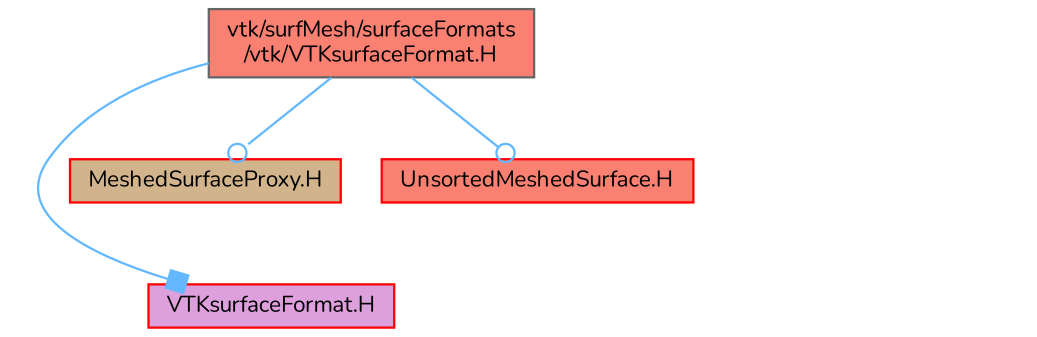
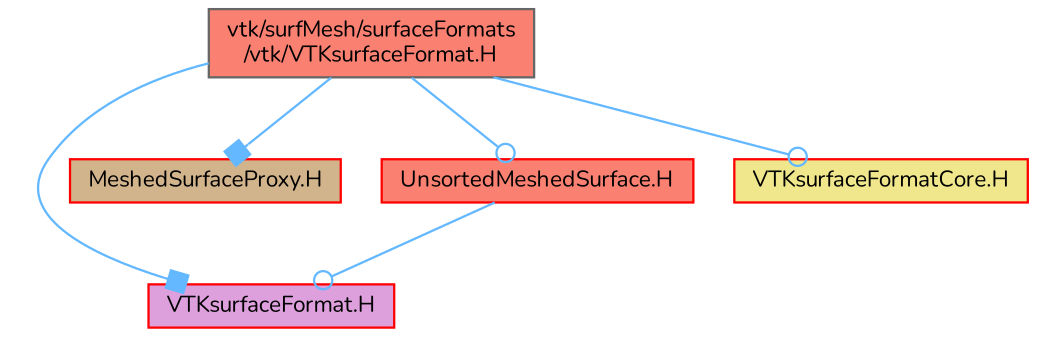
(290, 111) -> (290, 111)
none -> (881, 181)
none -> (413, 239)
